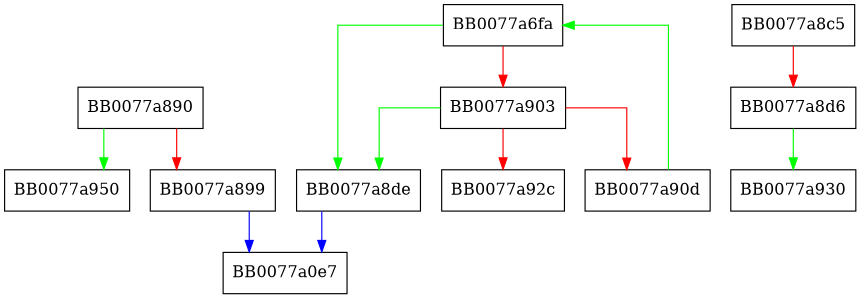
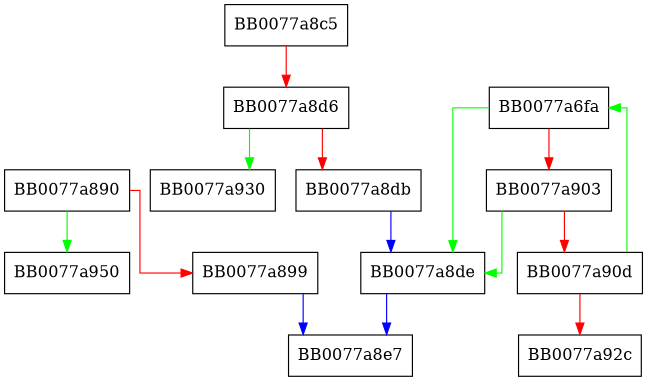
(503, 143) -> (580, 308)
none -> (359, 190)
(285, 273) -> (350, 356)
